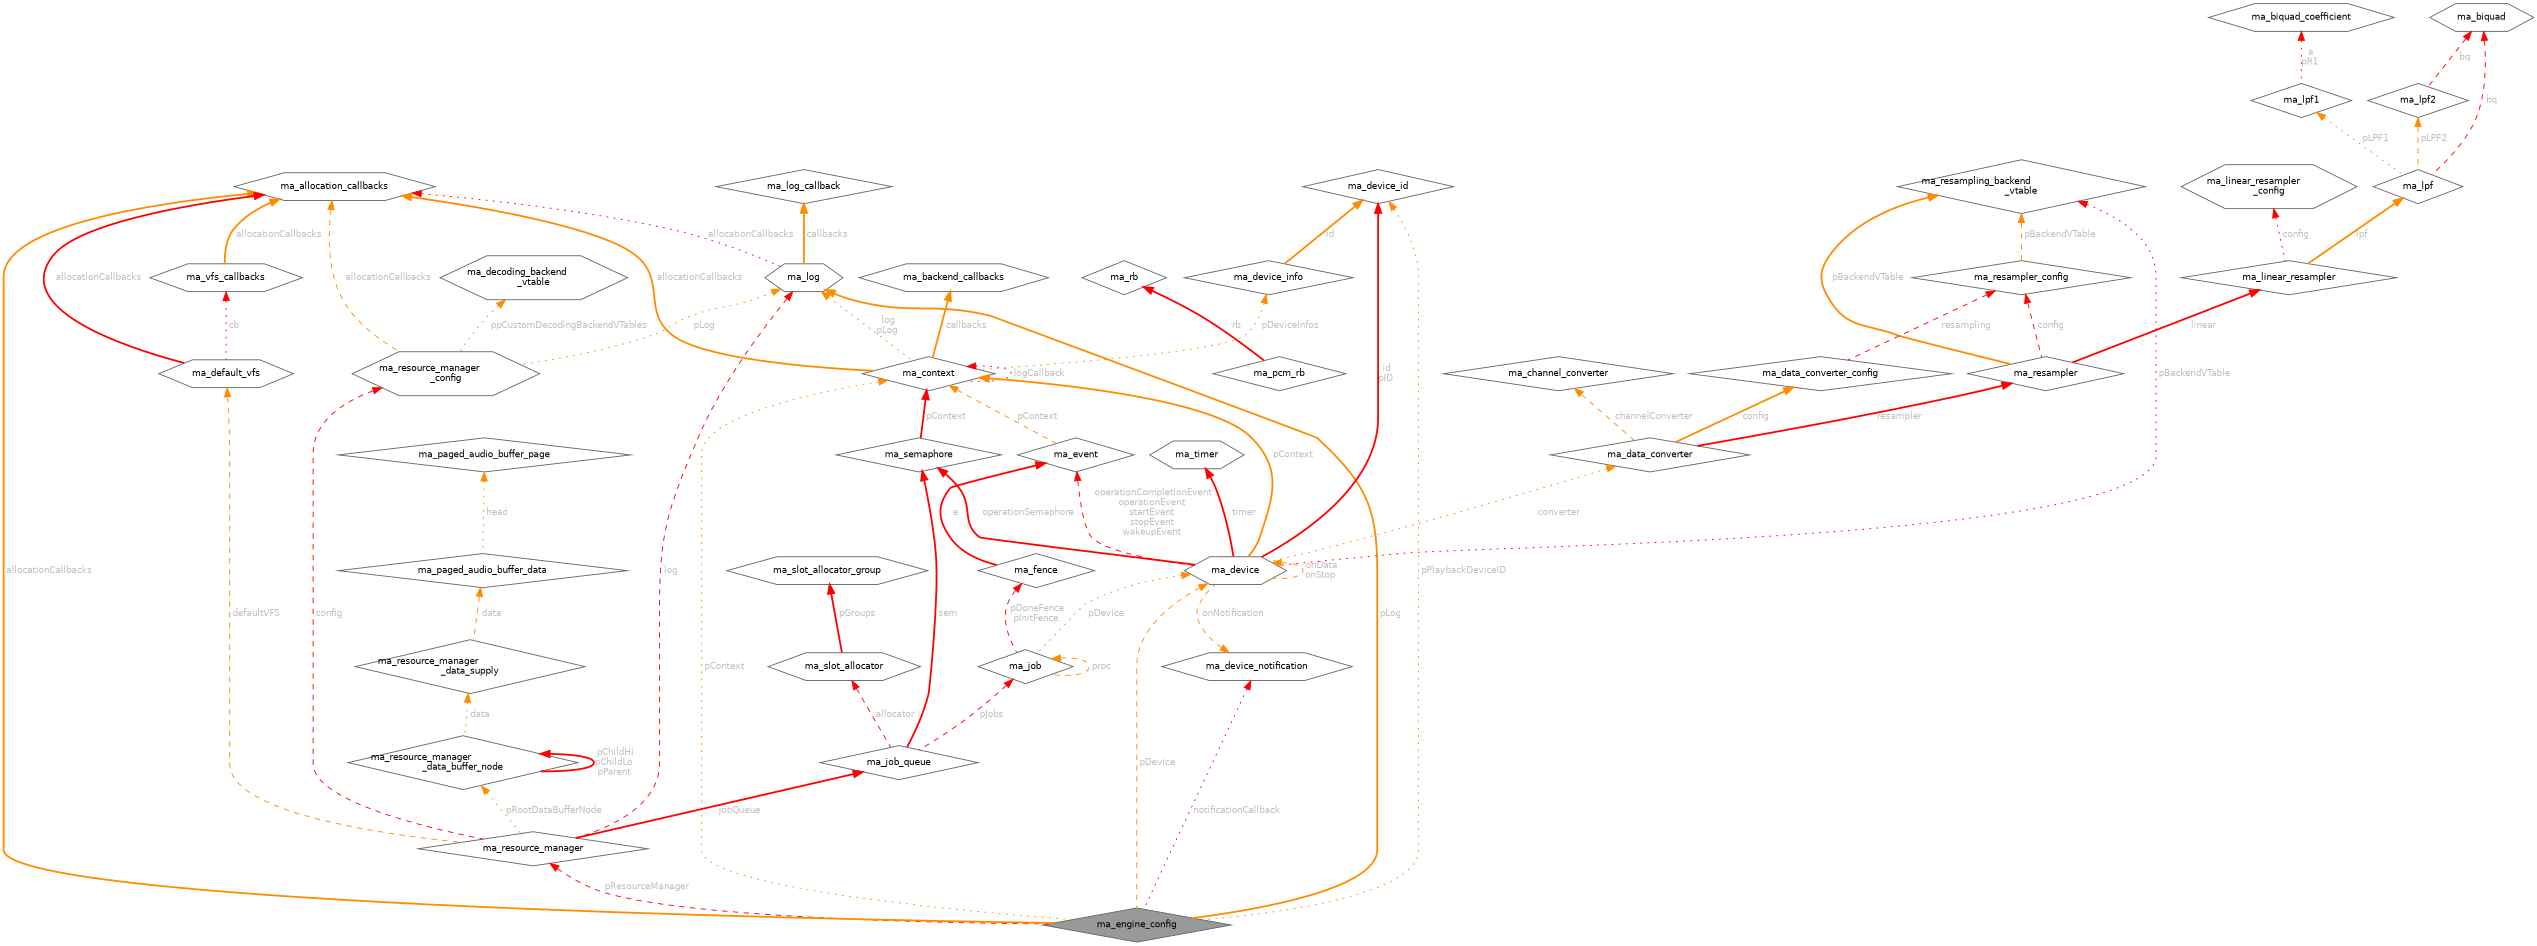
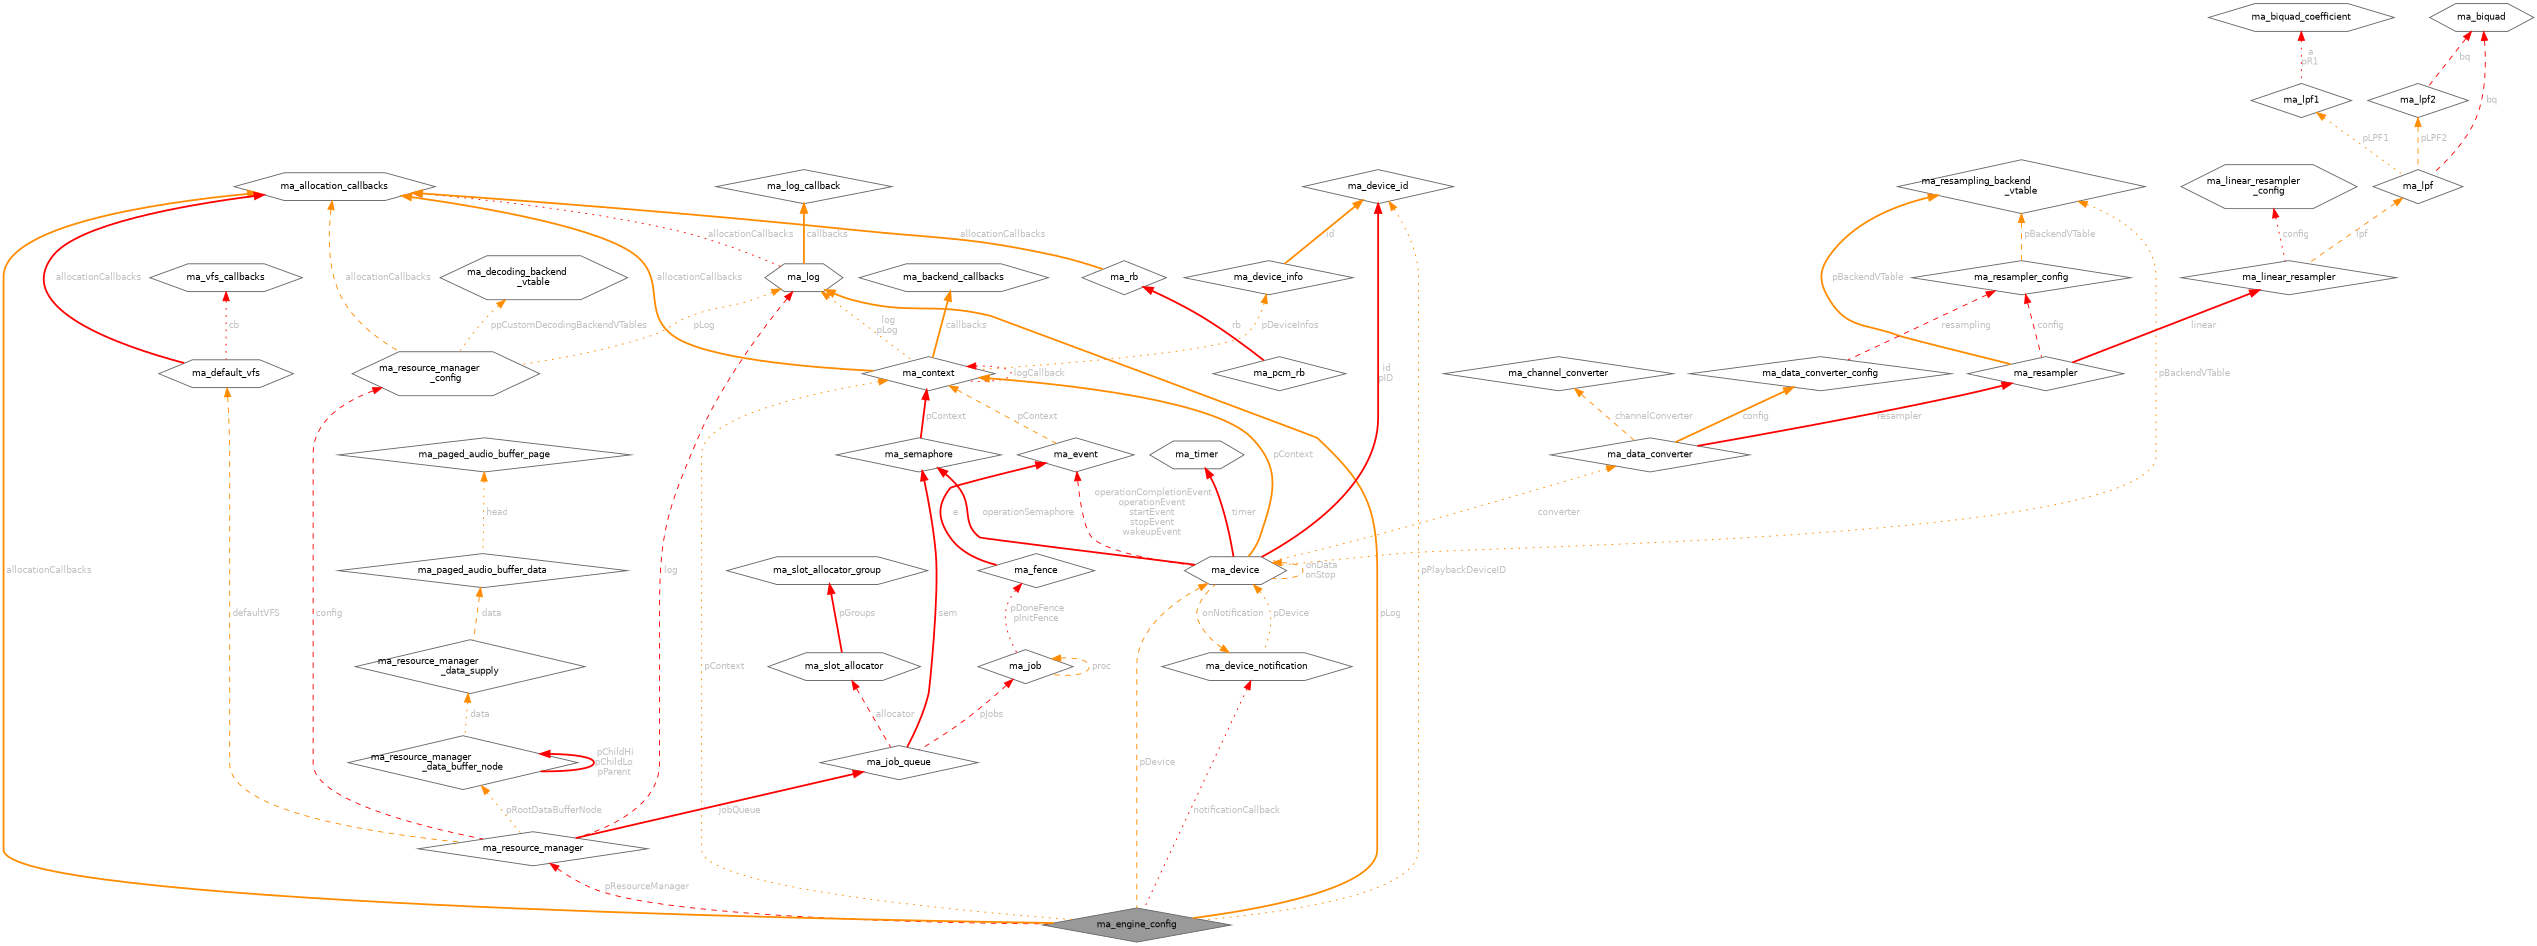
(237, 225) -> (764, 221)
(2352, 233) -> (2352, 233)
(1867, 528) -> (1867, 528)
(1100, 597) -> (1271, 621)
(1006, 621) -> (1006, 621)
